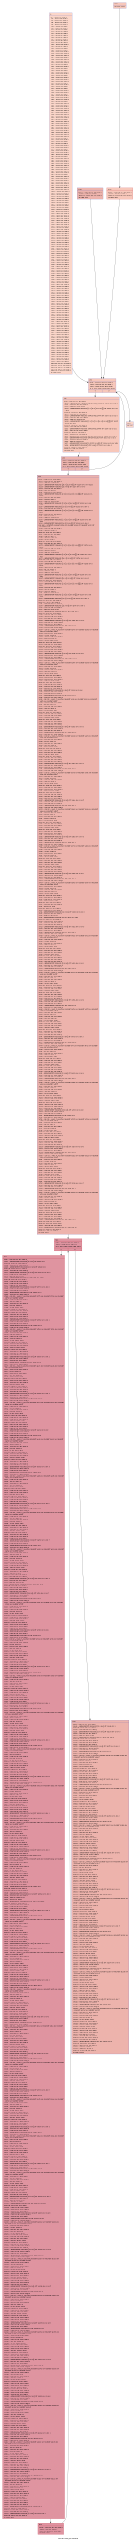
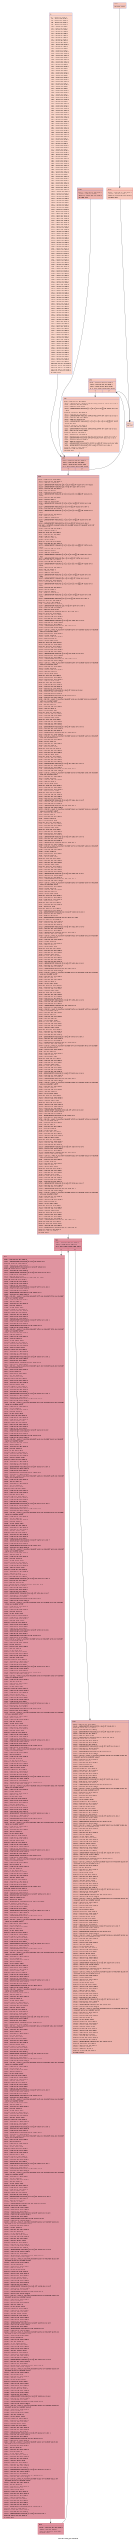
(96, 288) -> (83, 330)
(113, 288) -> (125, 310)
(78, 377) -> (52, 416)
